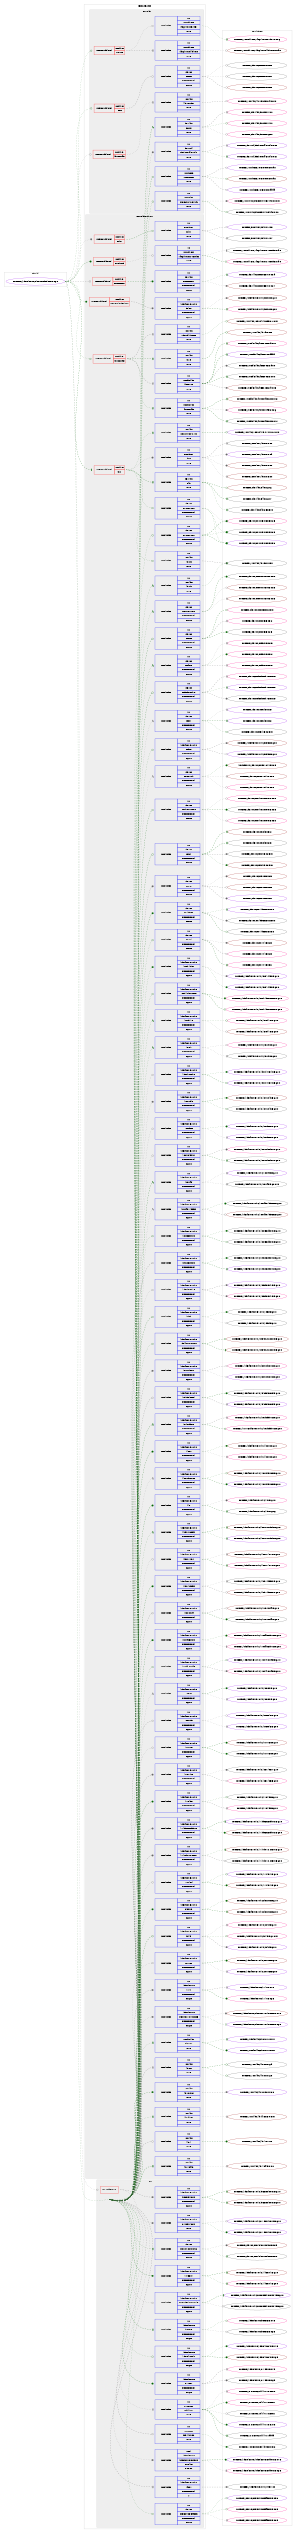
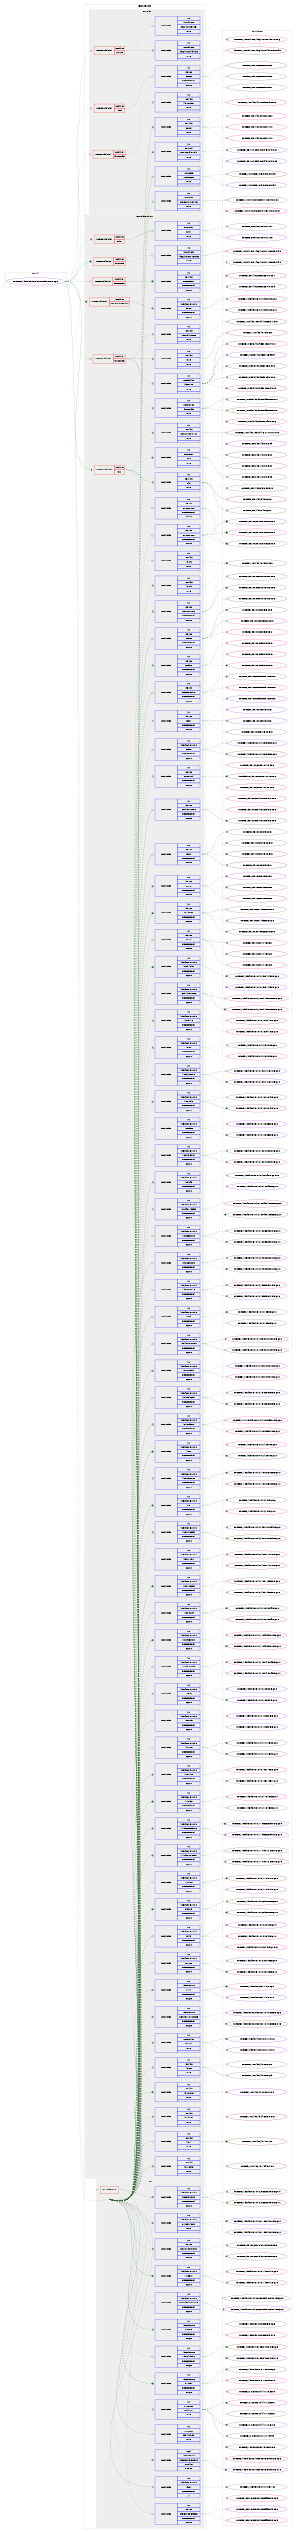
(257, 190) -> none
(257, 1833) -> (257, 1824)
